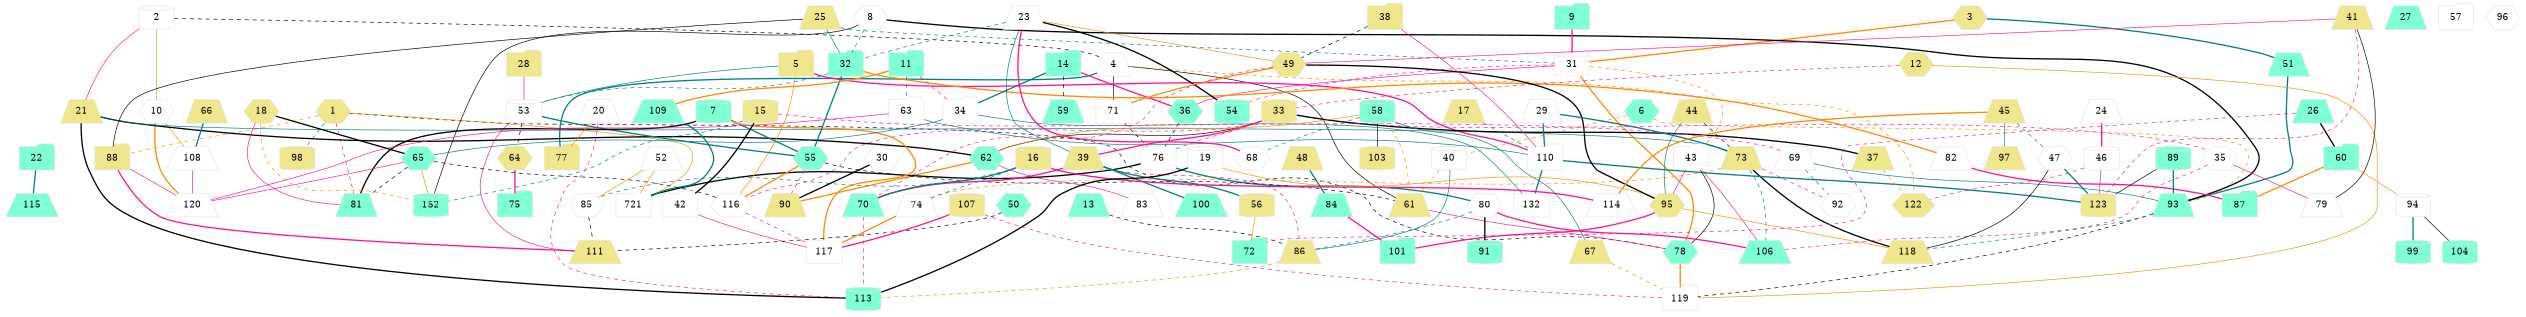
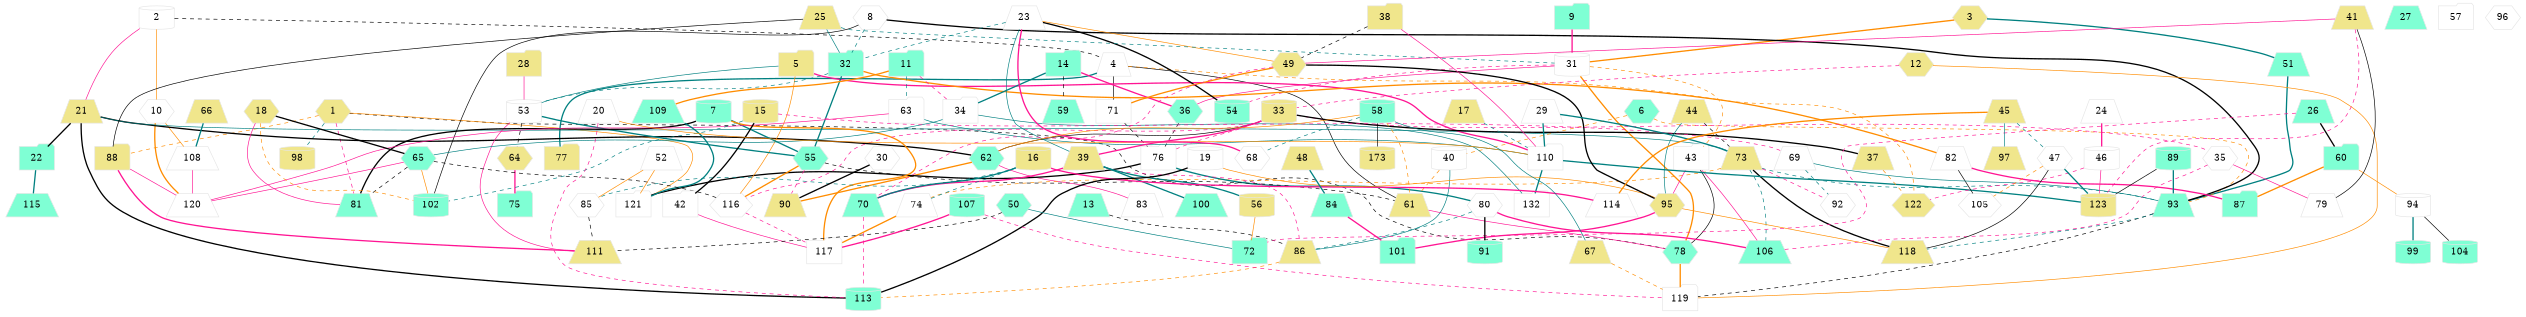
none -> (59, 135)
(580, 135) -> (1005, 143)
(1377, 158) -> (1377, 158)
none -> (1960, 187)
(431, 205) -> (431, 205)
(633, 205) -> (633, 205)
(967, 205) -> (967, 205)
none -> (1980, 205)
none -> (1130, 230)
